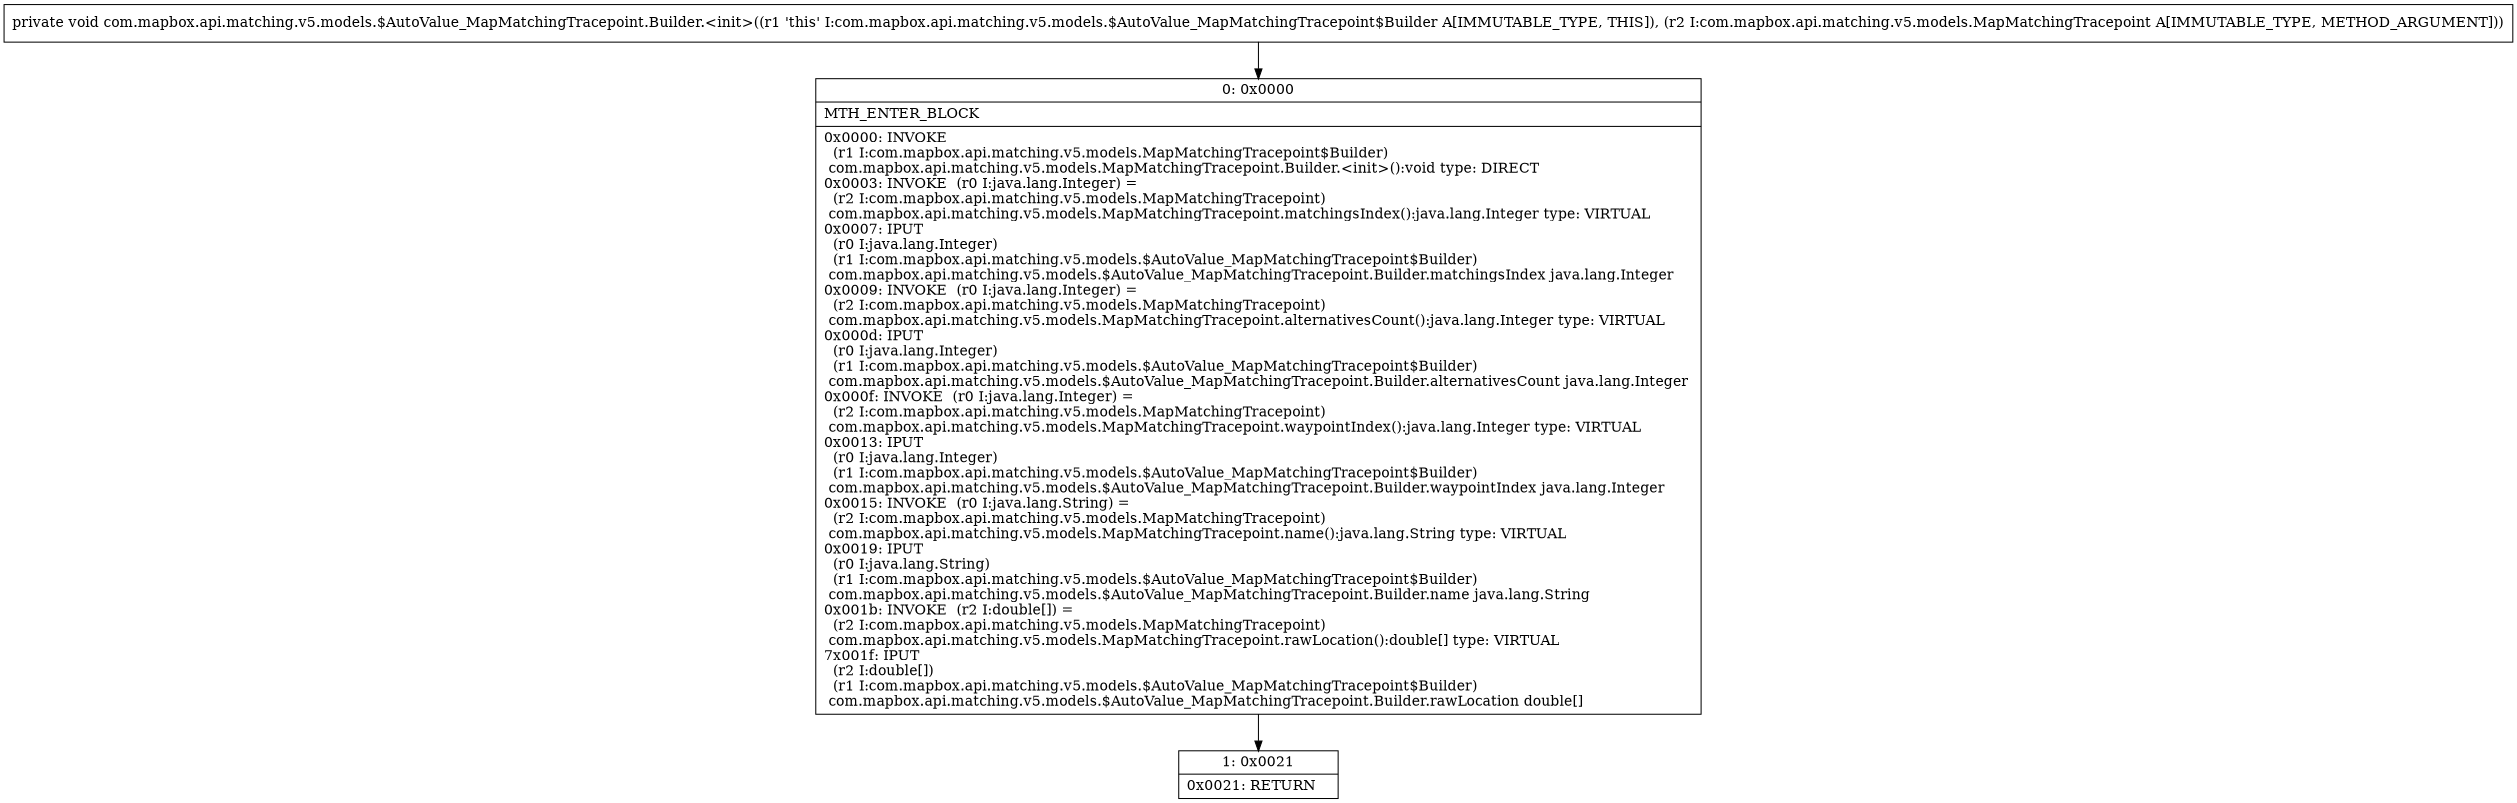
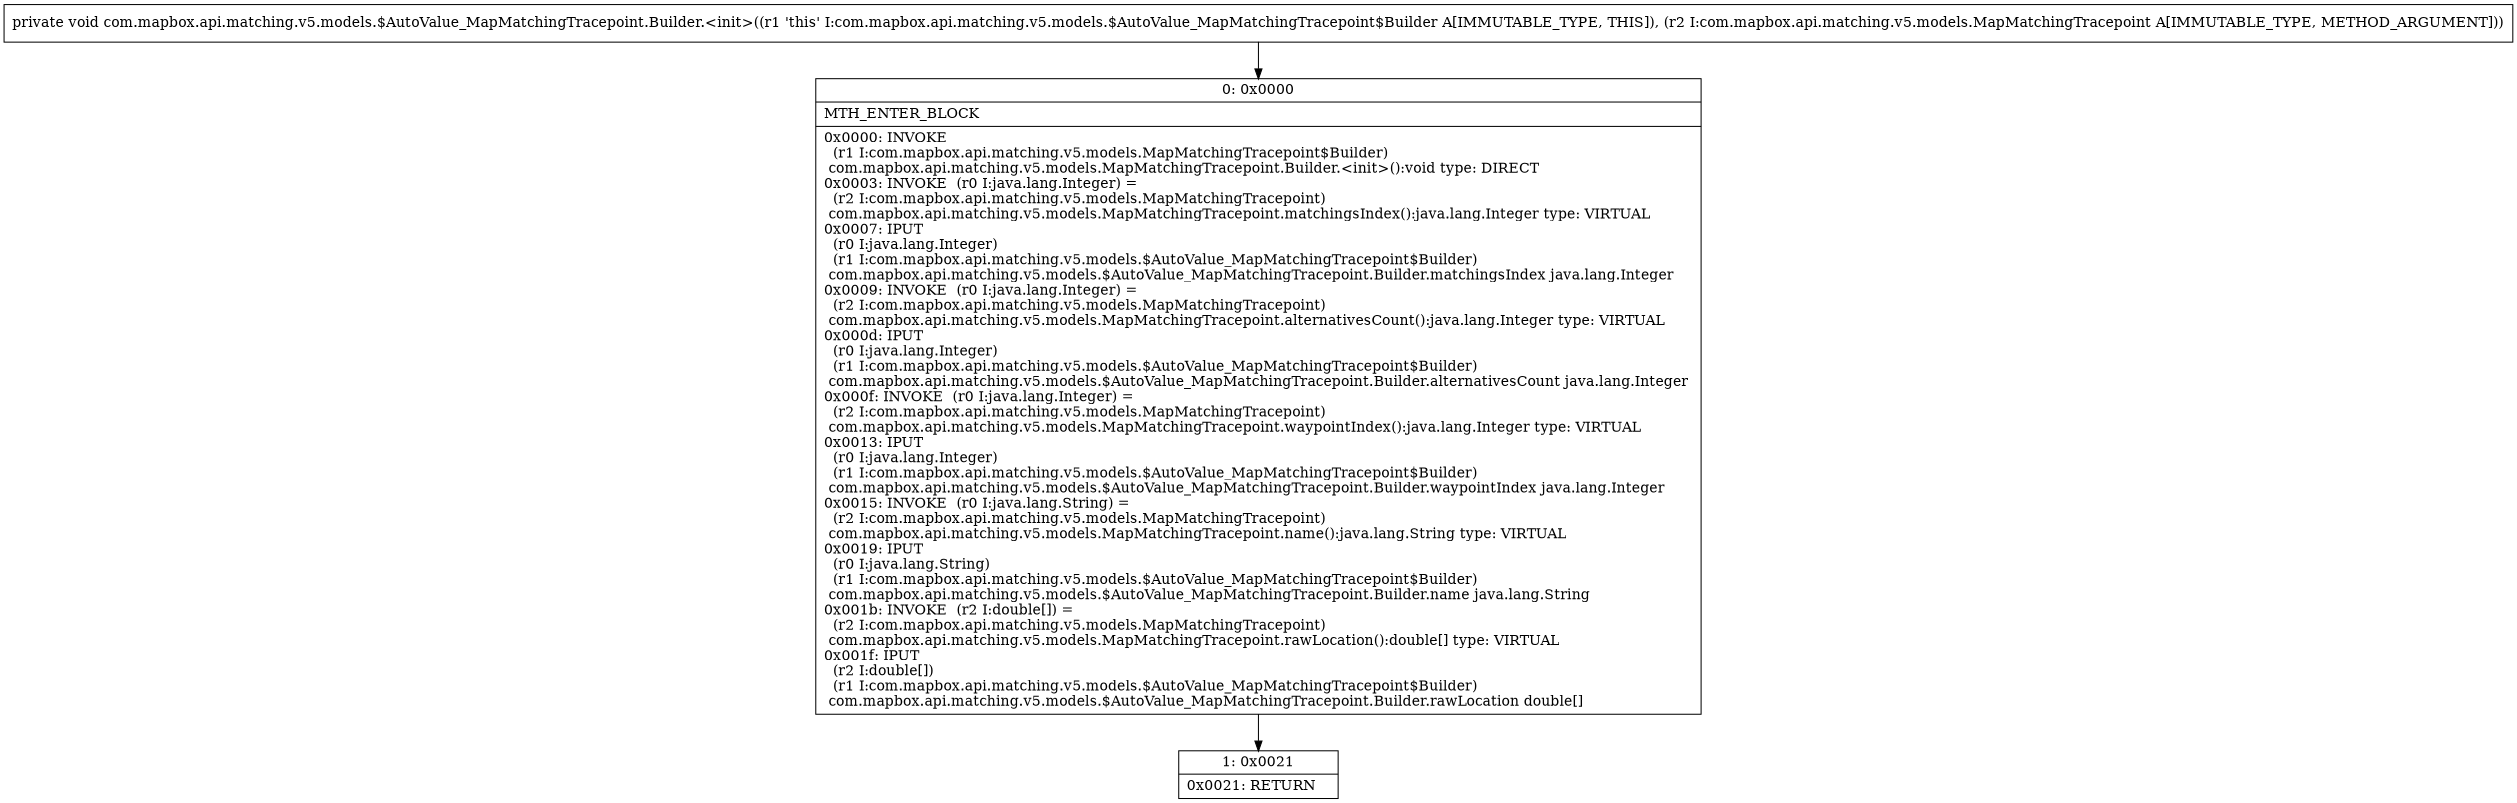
(876, 656) -> (876, 656)
